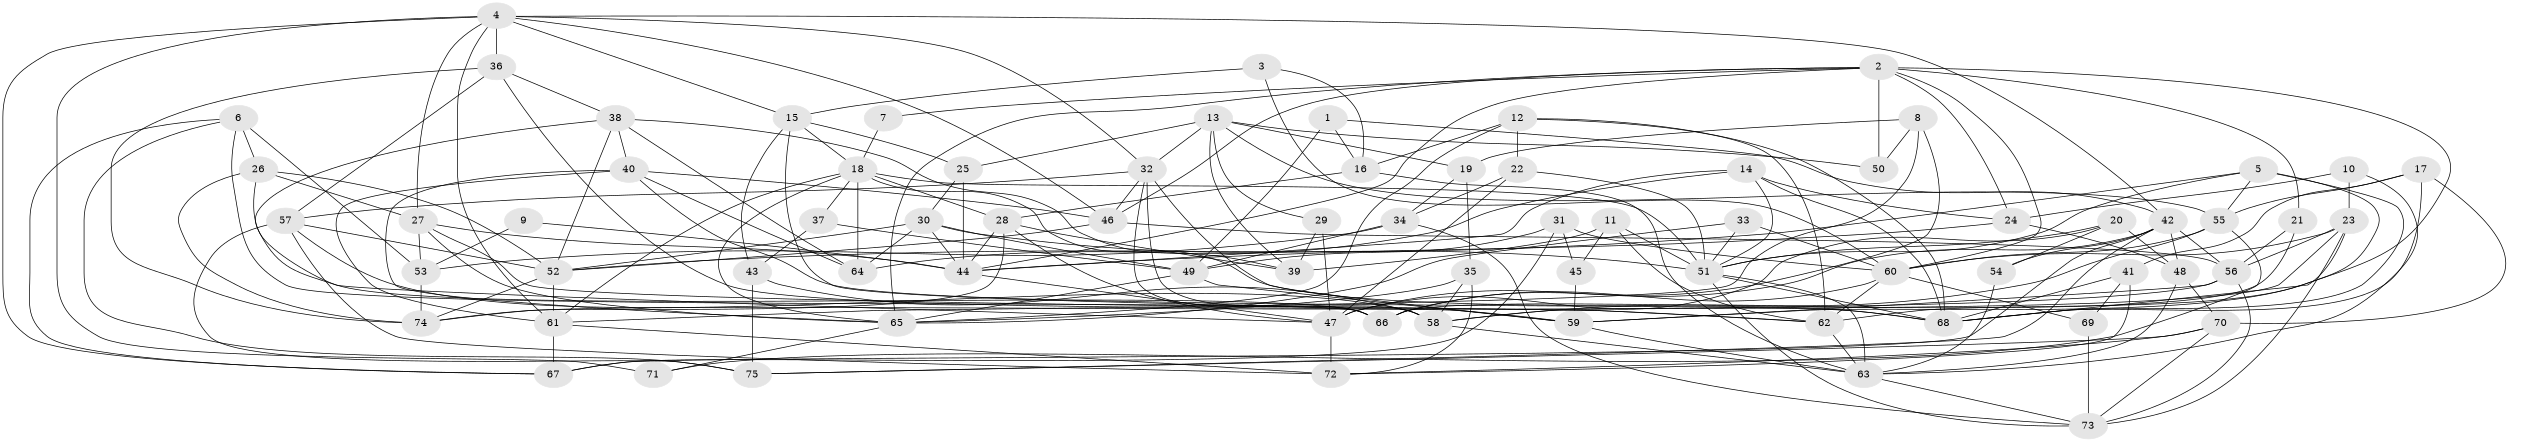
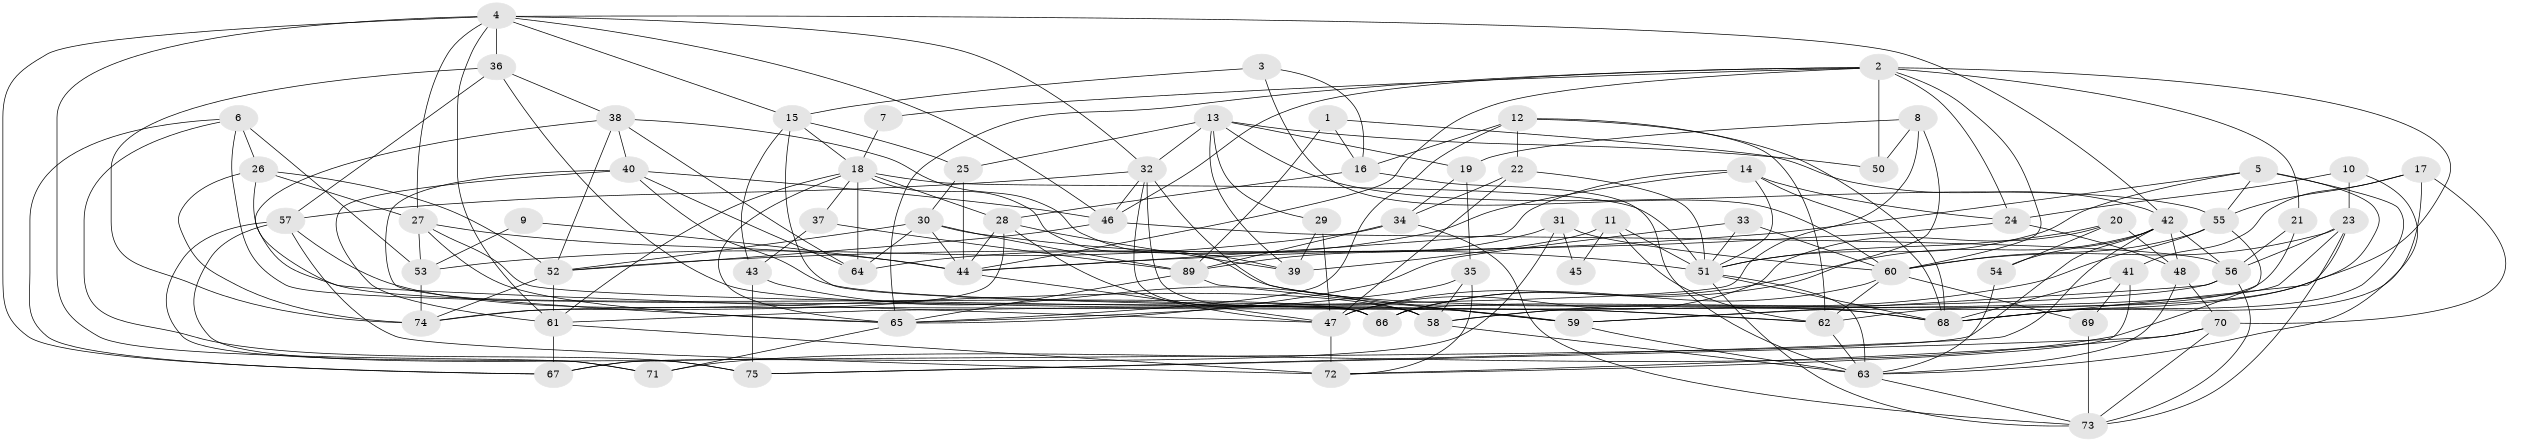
(414, 245) -> (207, 347)
(1189, 272) -> (1189, 272)
(1575, 298) -> none
